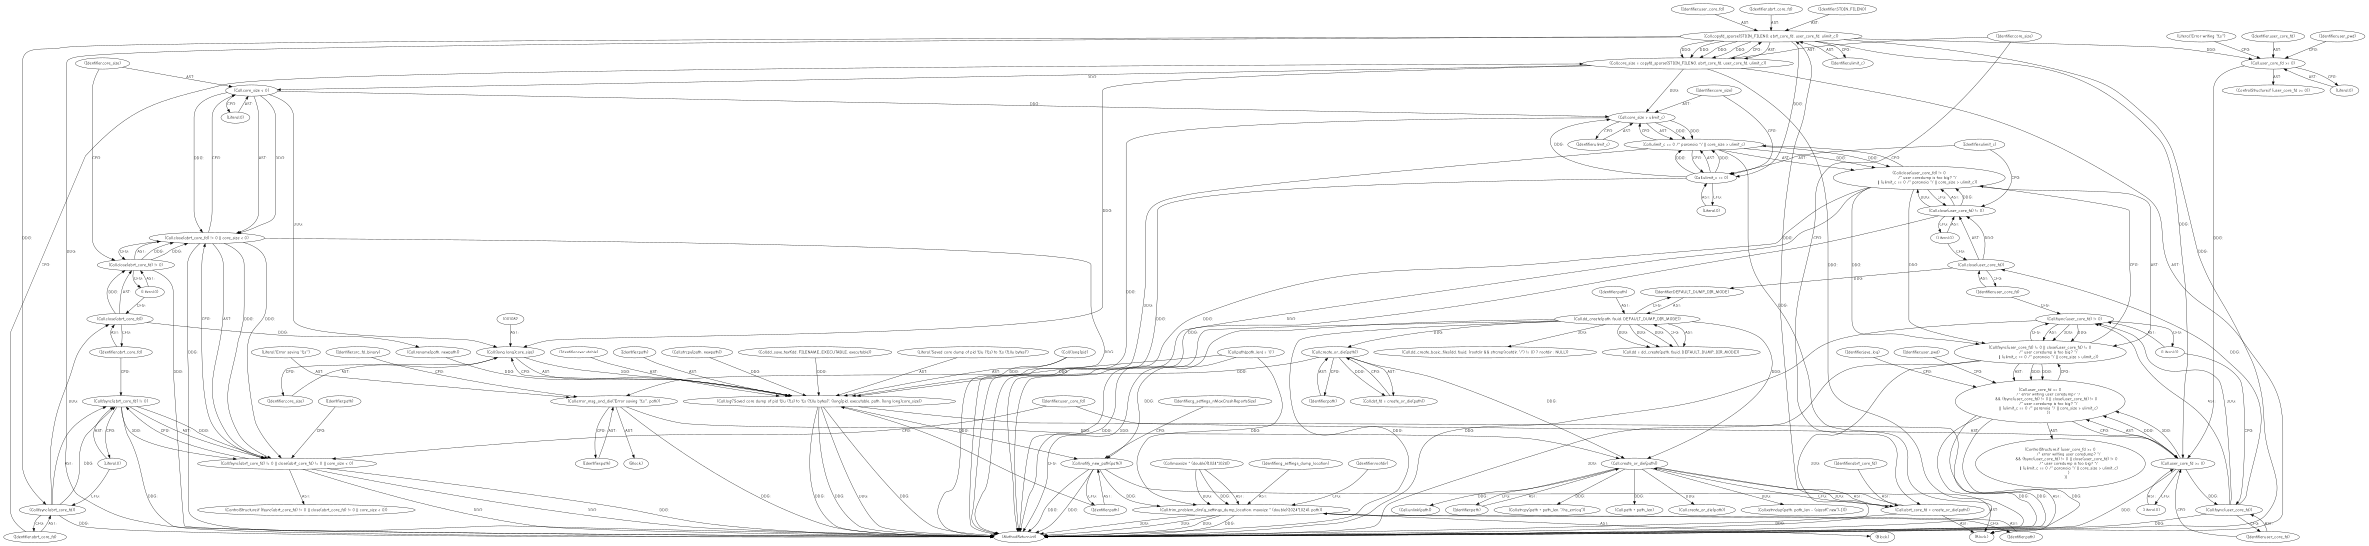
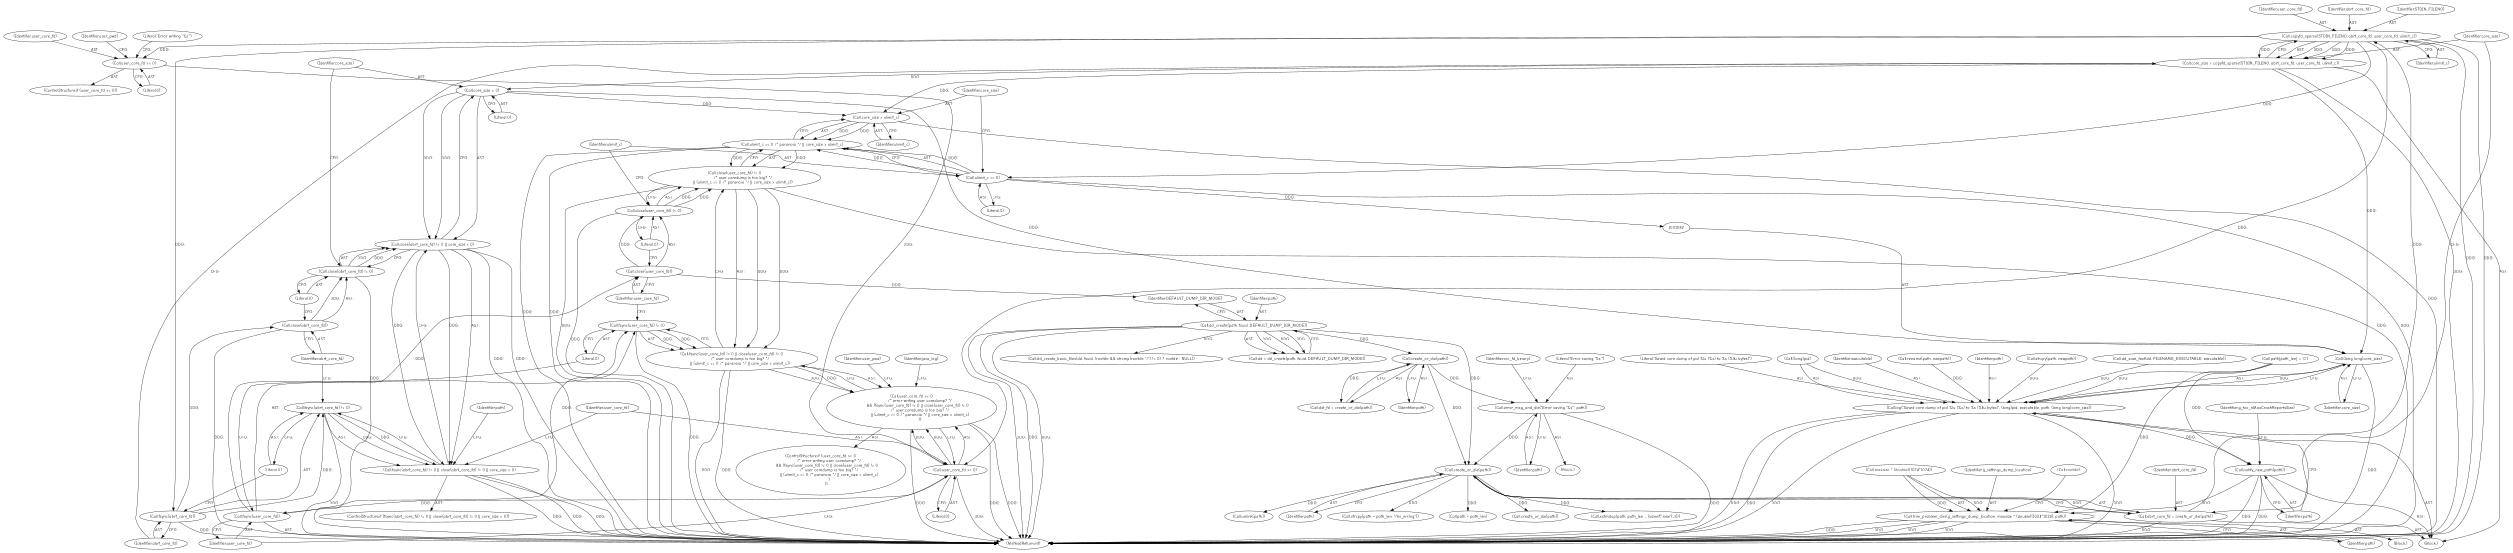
(1582, 164) -> (1333, 203)
(281, 335) -> (258, 531)
(1215, 401) -> (2258, 408)
(1372, 464) -> (2069, 470)
(2160, 524) -> (290, 530)
none -> (1777, 540)
